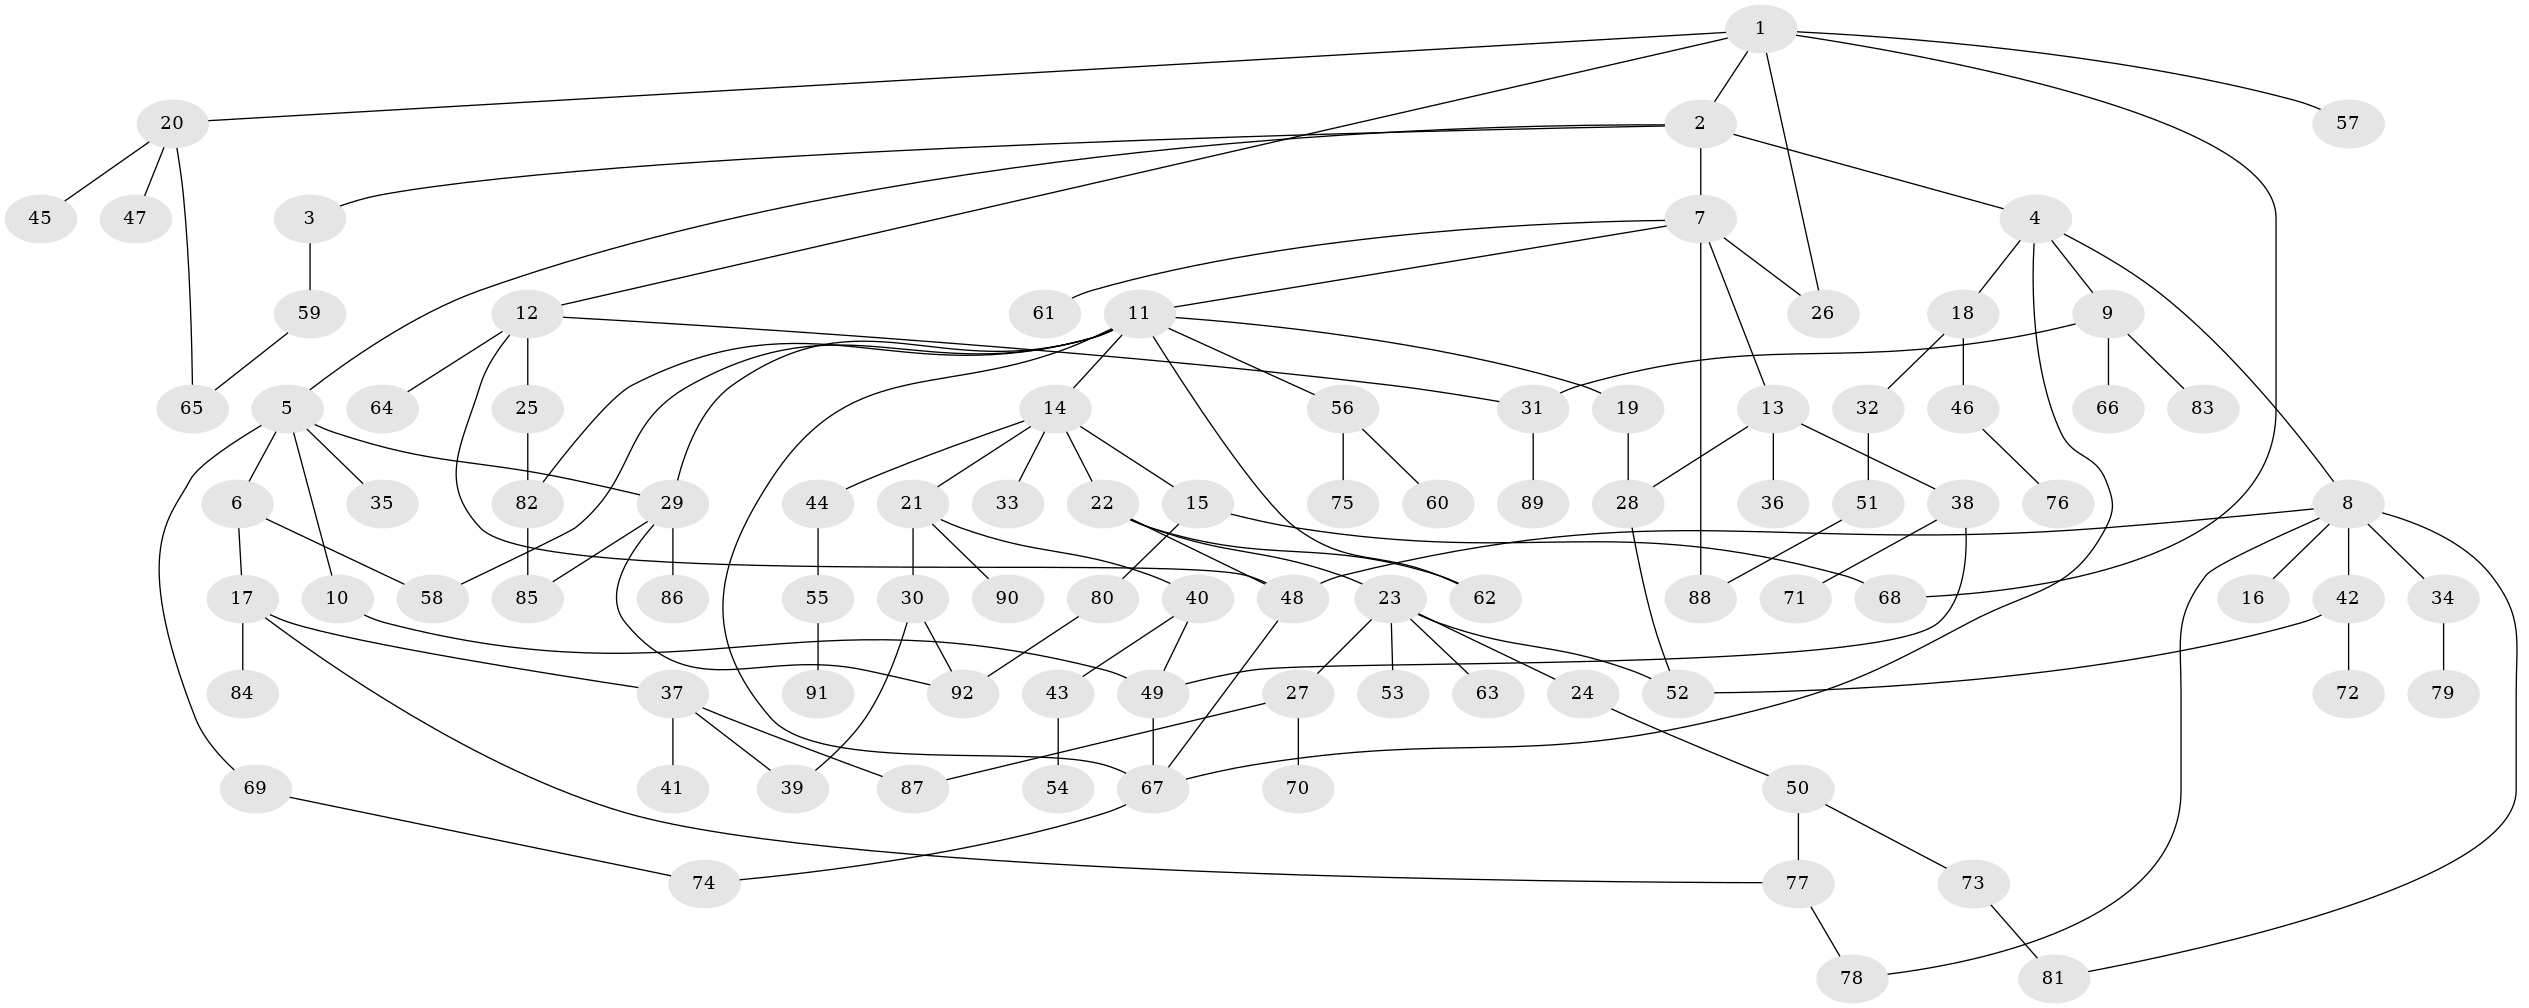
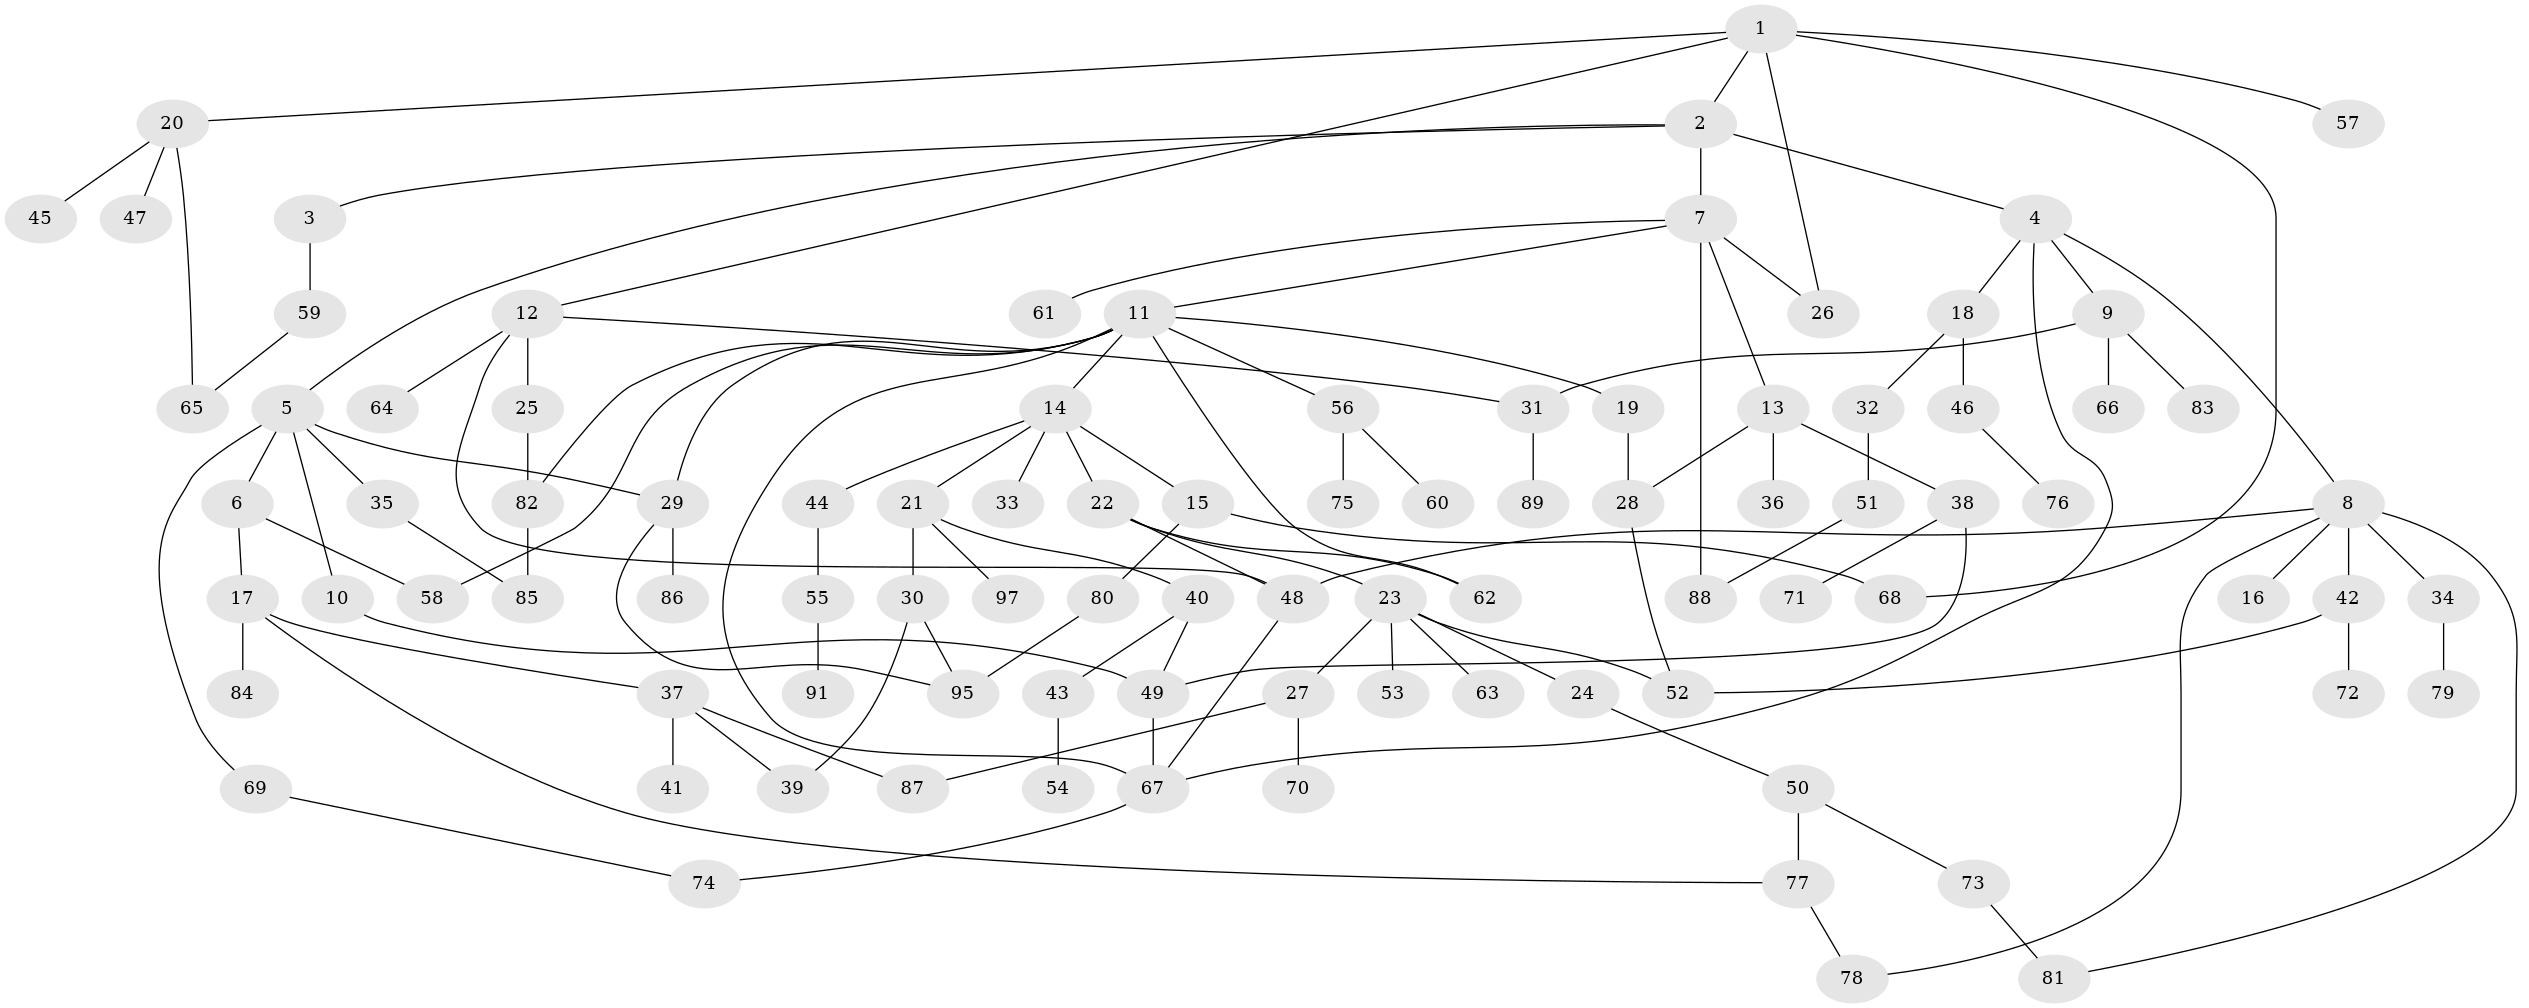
(605, 549) -> (455, 552)
(1008, 599) -> (1008, 599)
(963, 694) -> (963, 694)
